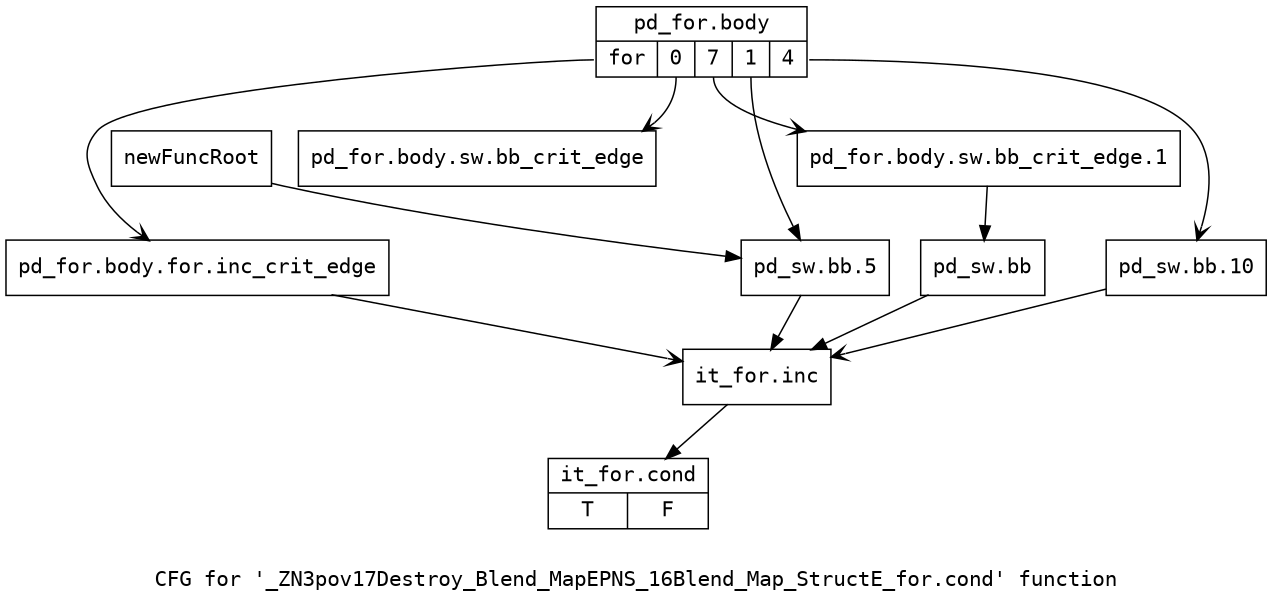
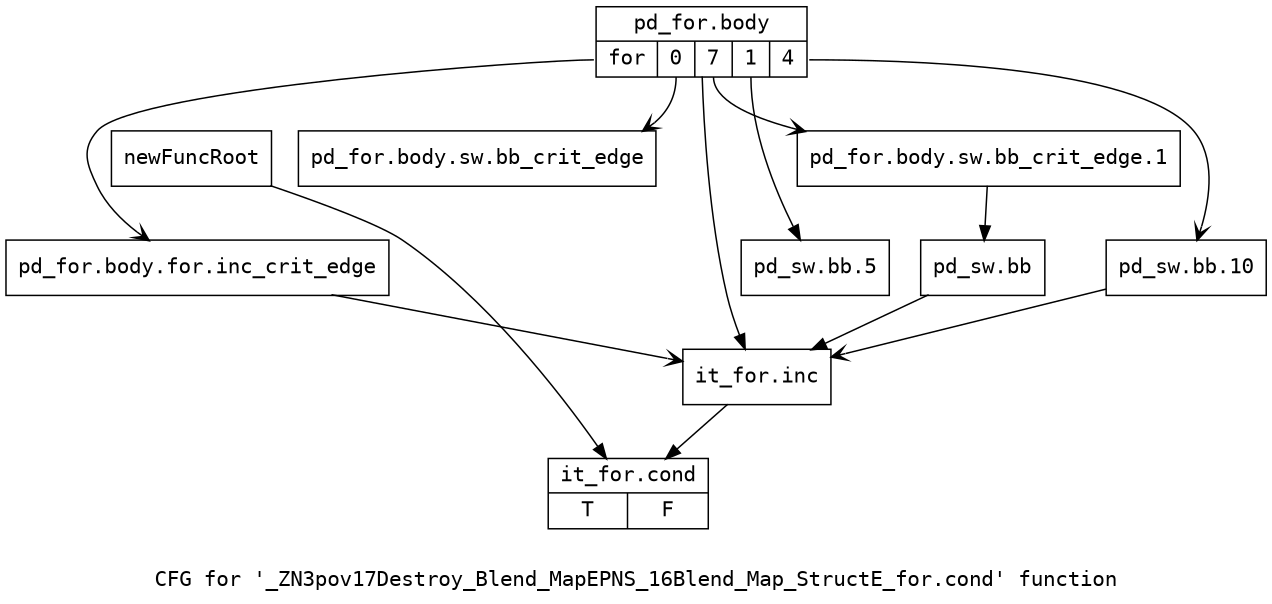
(498, 225) -> (458, 285)
(790, 316) -> (712, 207)
